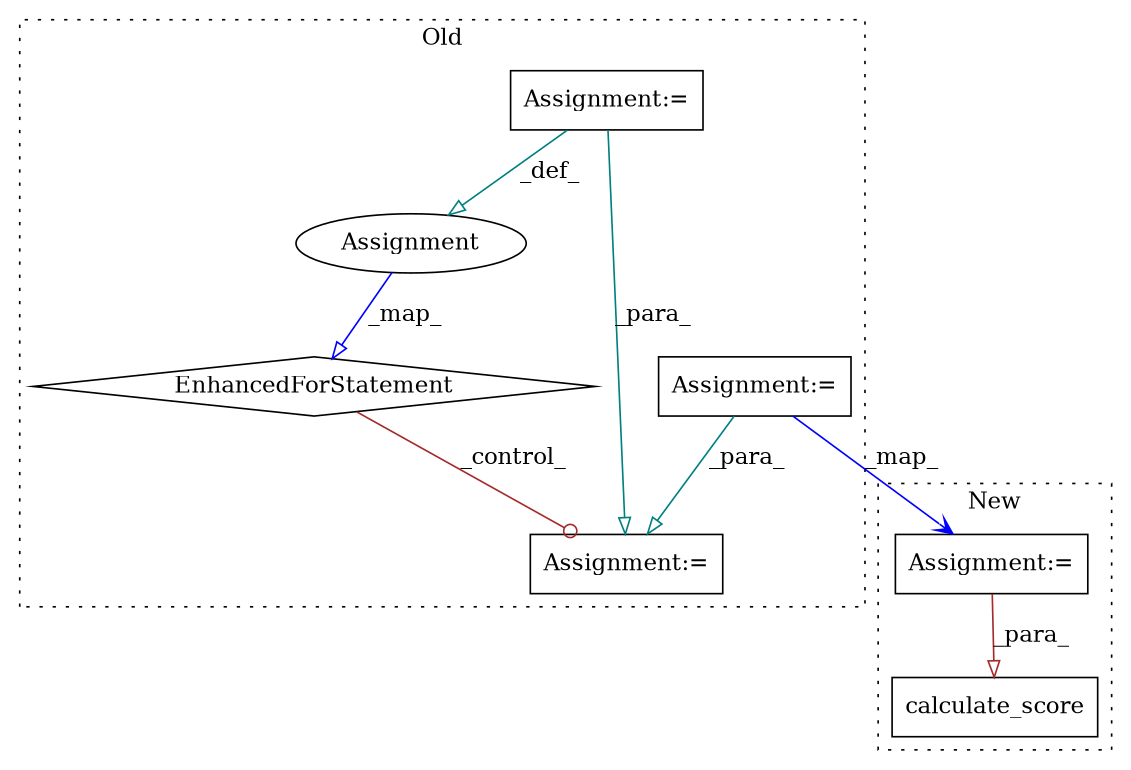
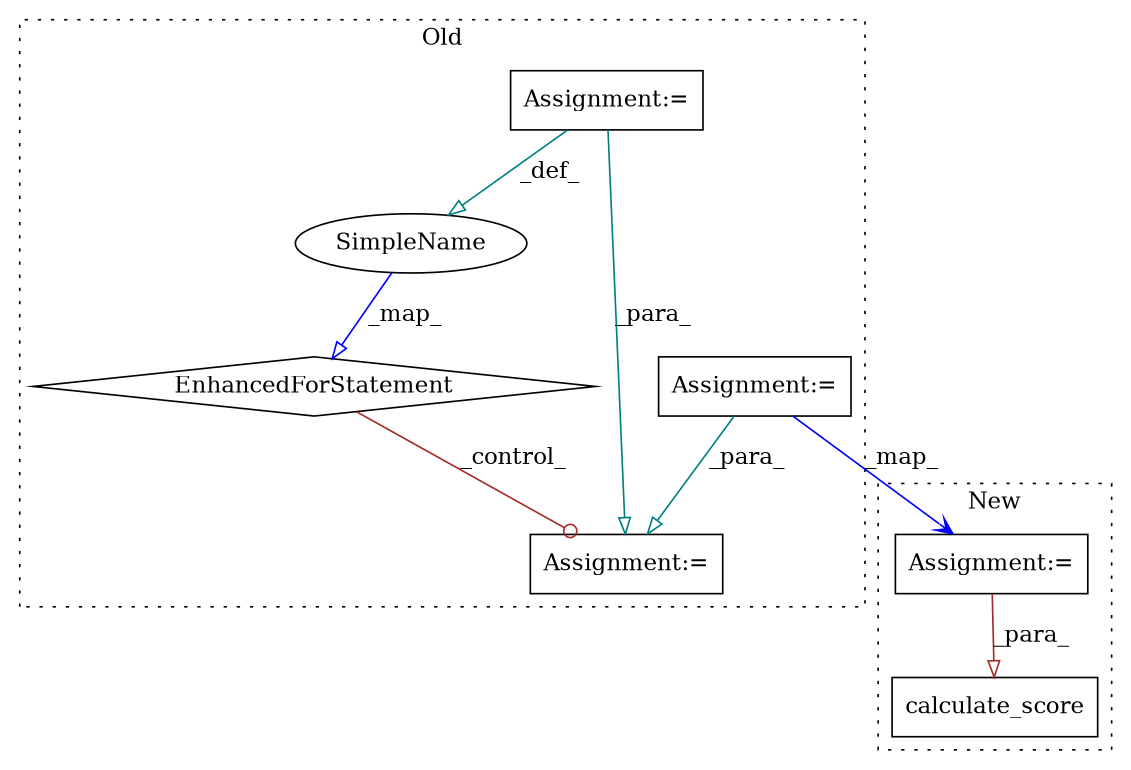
(411, 243) -> (411, 243)
